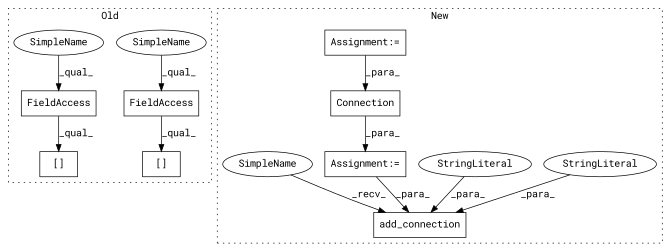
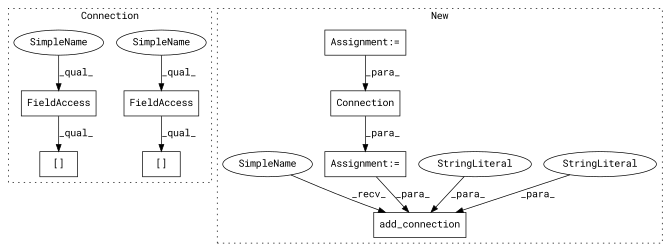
(110, 16) -> (110, 16)
